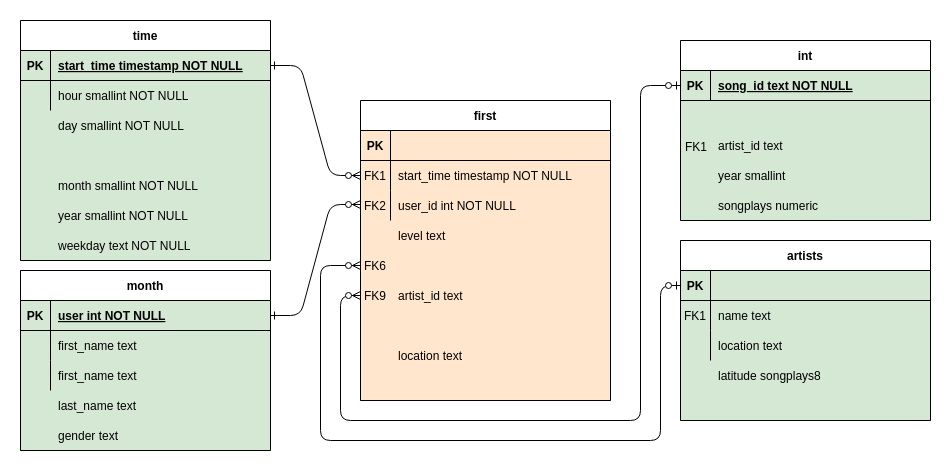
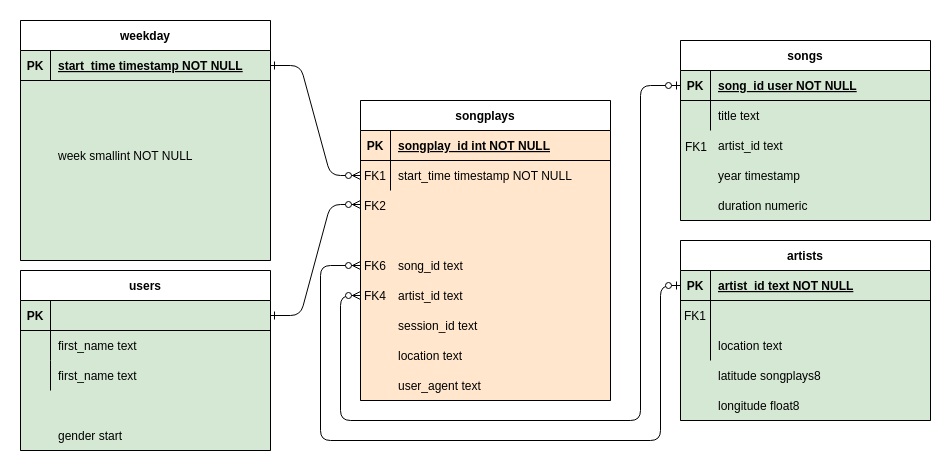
(145, 36) -> (145, 36)
(805, 56) -> (805, 56)
(782, 86) -> (782, 86)
(161, 96) -> none
(485, 116) -> (485, 116)
none -> (821, 116)
(161, 126) -> none
none -> (501, 146)
none -> (161, 156)
(755, 176) -> (762, 176)
(161, 186) -> none
(501, 206) -> none
(770, 206) -> (767, 206)
(161, 216) -> none
(501, 236) -> none
(161, 246) -> none
none -> (501, 266)
(145, 286) -> (145, 286)
none -> (821, 286)
(375, 296) -> (375, 296)
(161, 316) -> none
(821, 316) -> none
none -> (501, 326)
none -> (501, 386)
(161, 406) -> none
none -> (821, 406)
(93, 436) -> (97, 436)
